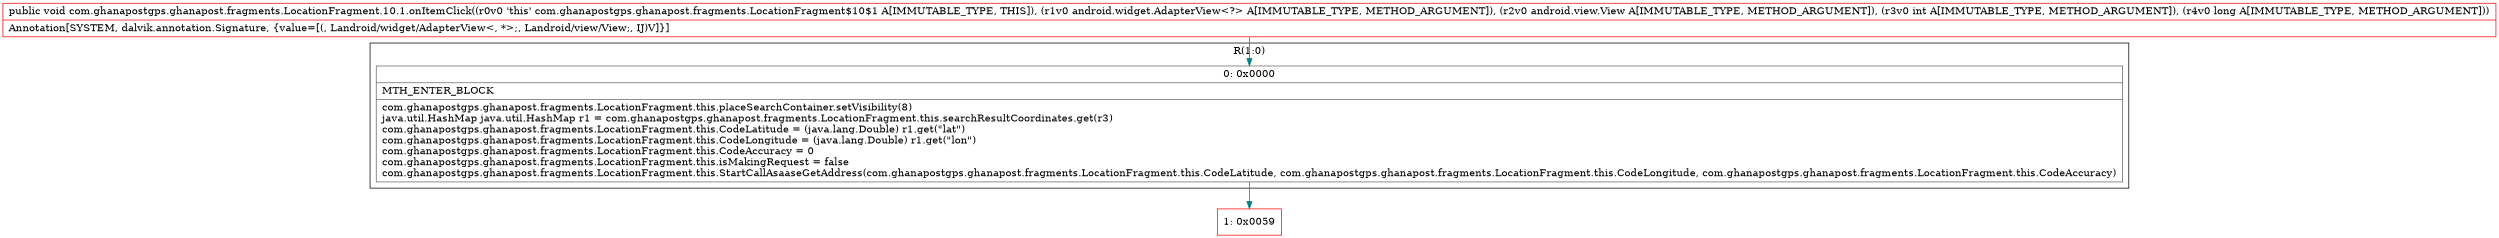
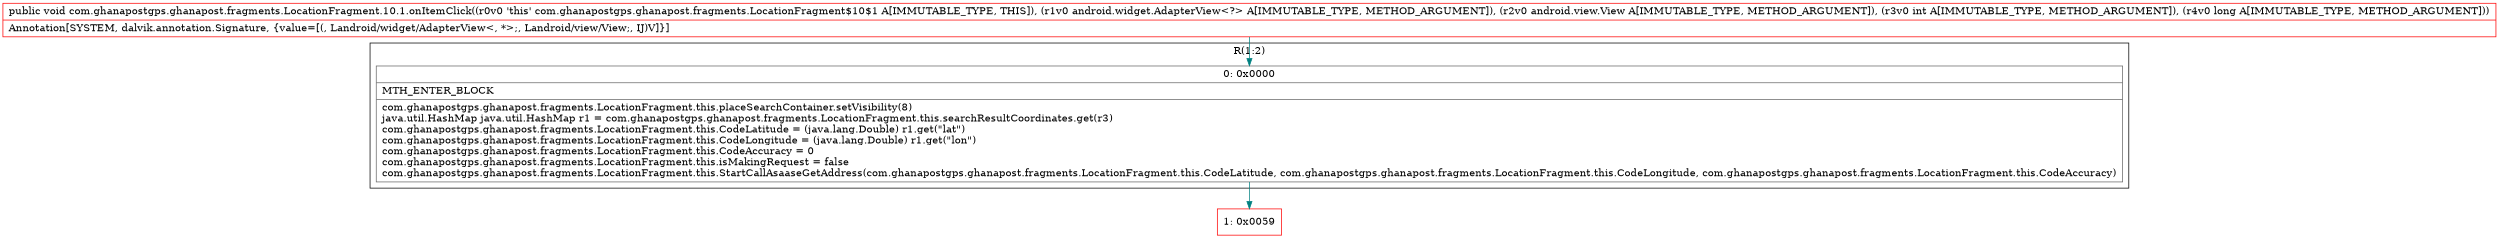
(1249, 51) -> (1249, 51)
